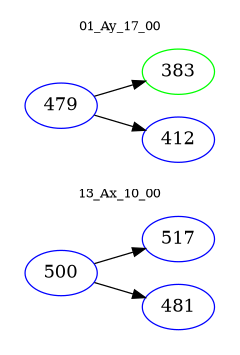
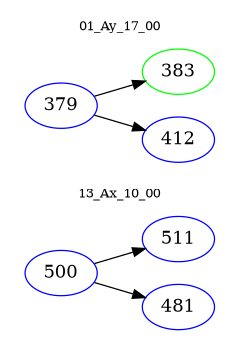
(61, 106) -> (61, 106)
(178, 239) -> (178, 239)
